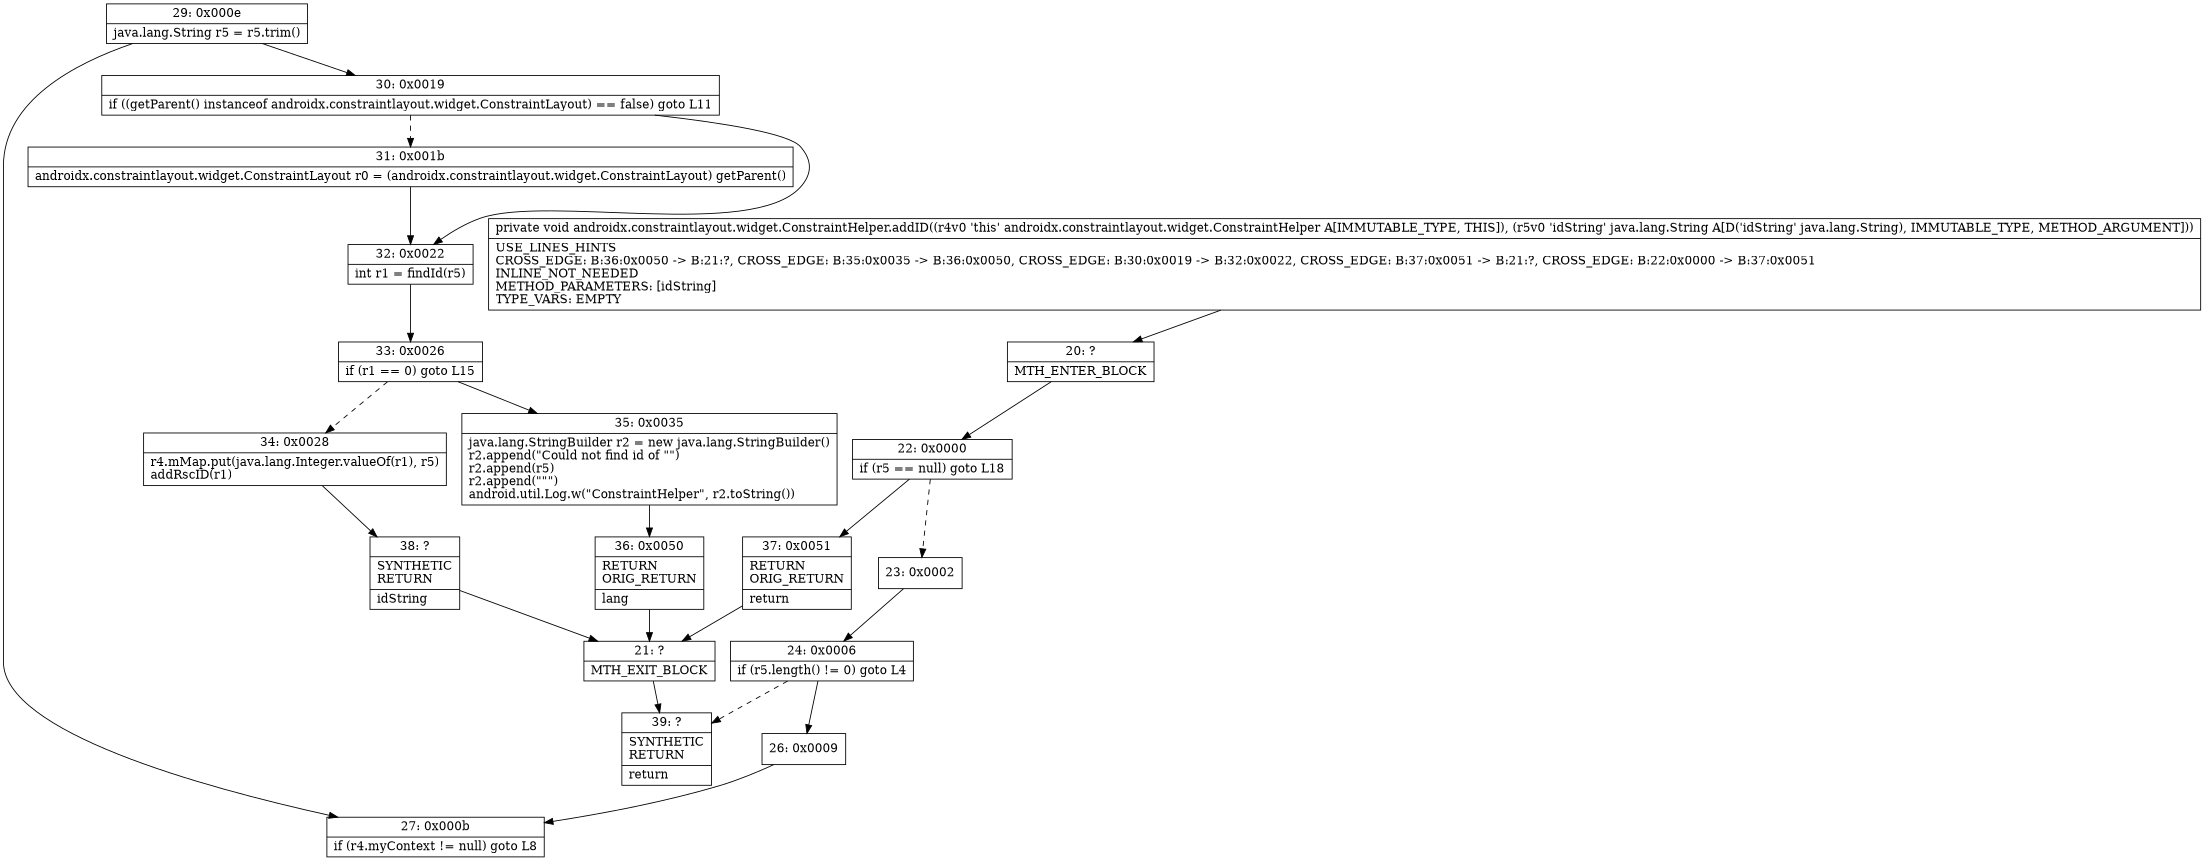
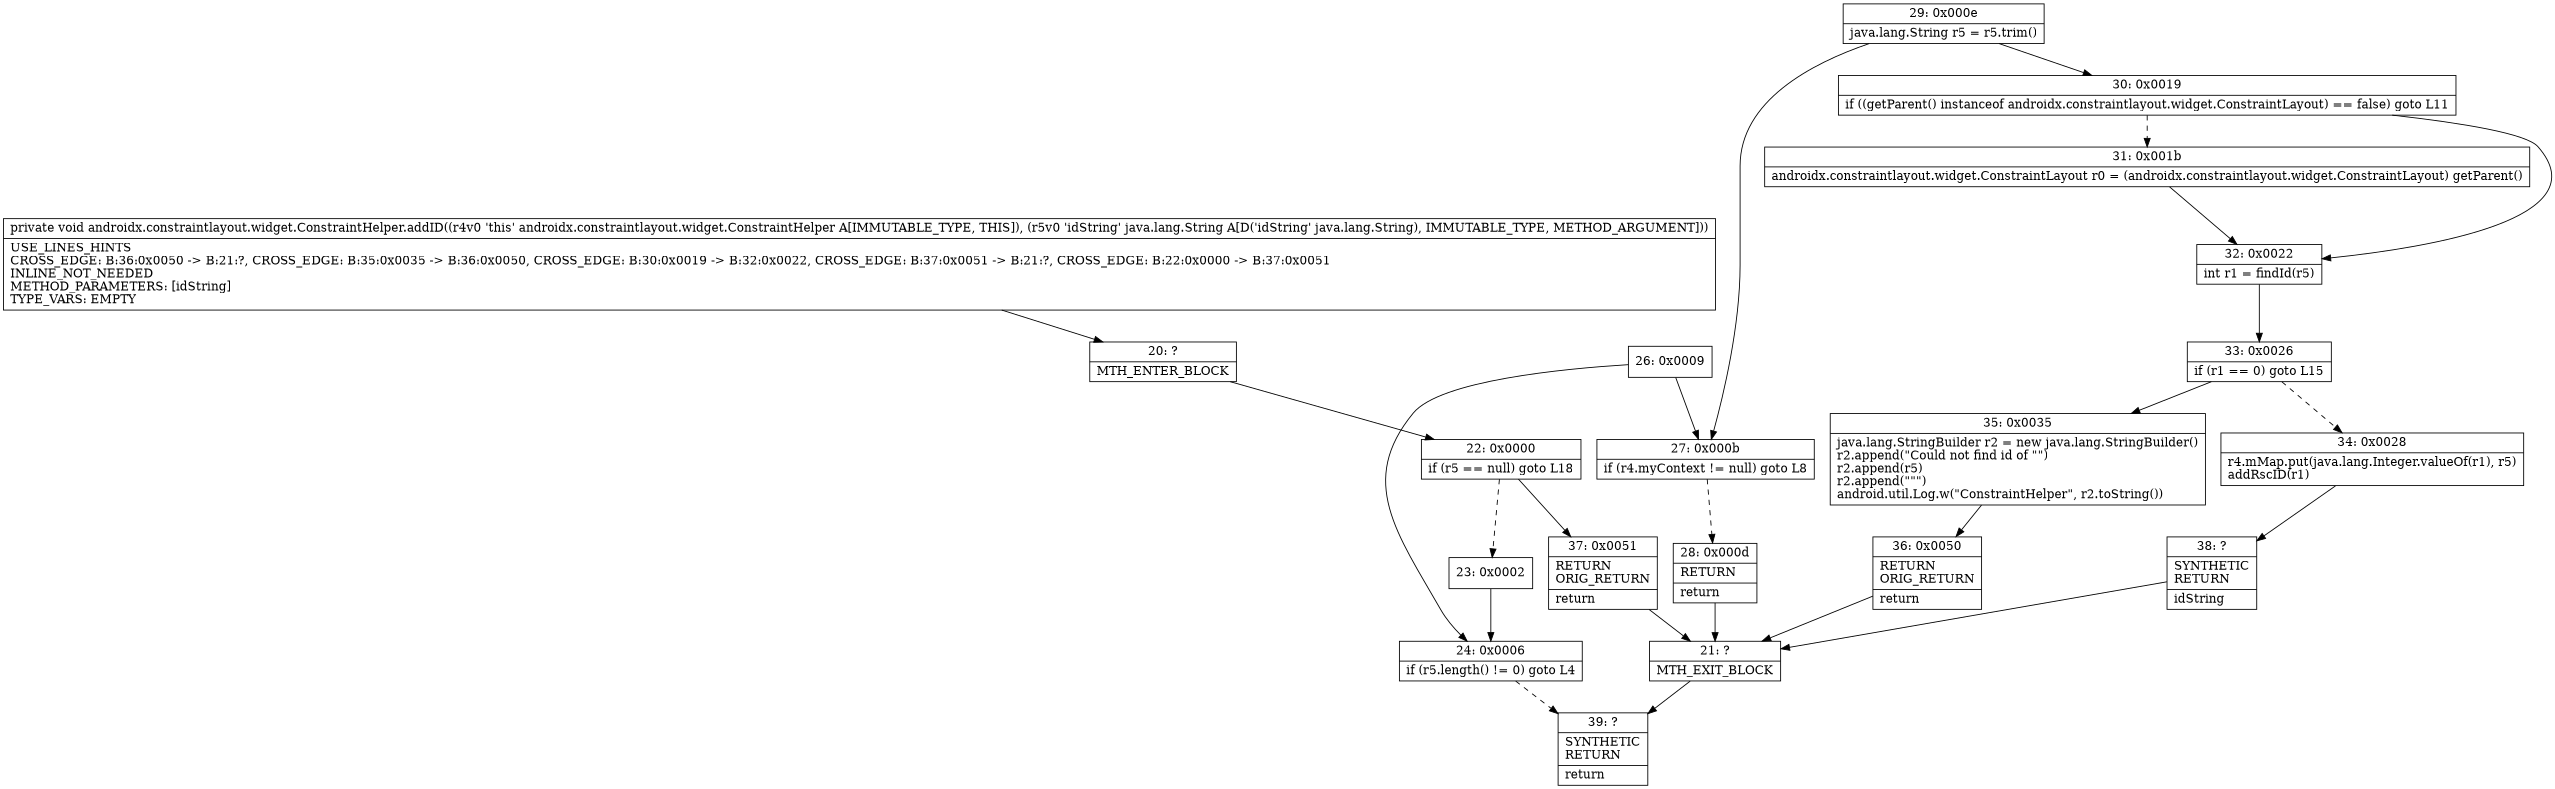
none -> (1715, 573)
(615, 599) -> (1900, 599)
(813, 703) -> (1406, 424)
